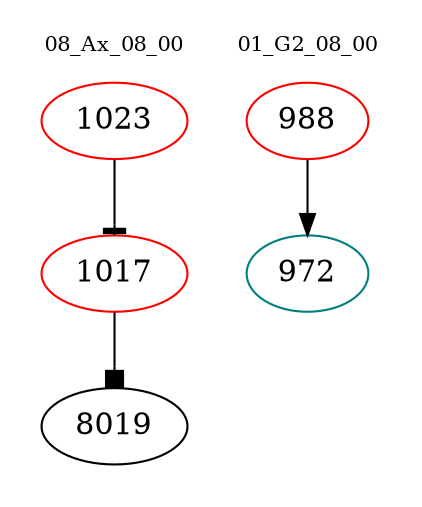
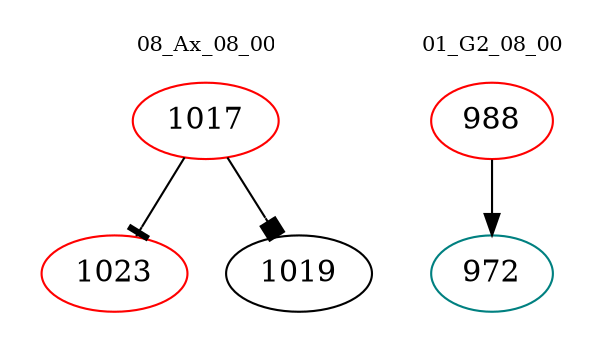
(115, 192) -> (163, 192)
(115, 426) -> (299, 274)
